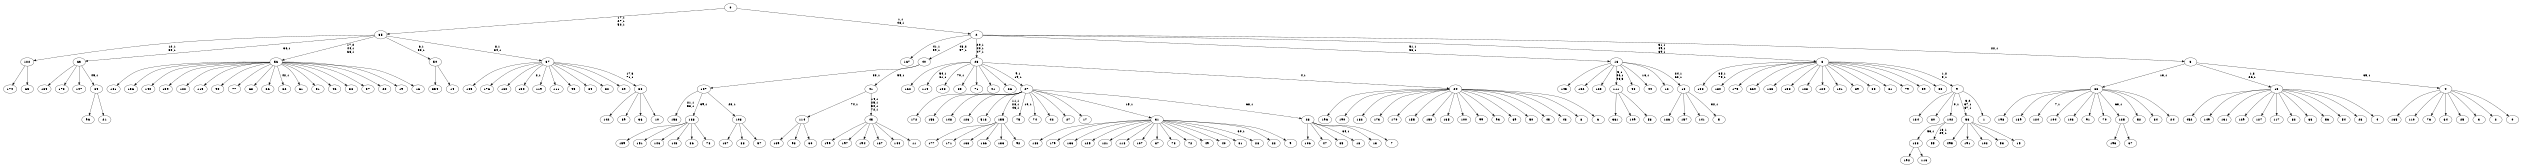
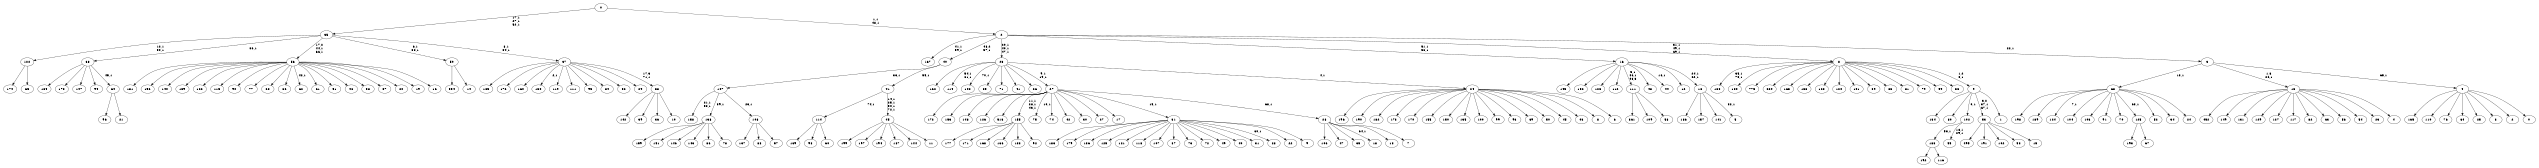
none -> (96, 89)
none -> (1616, 89)
(1736, 89) -> (1752, 89)
none -> (1085, 120)
